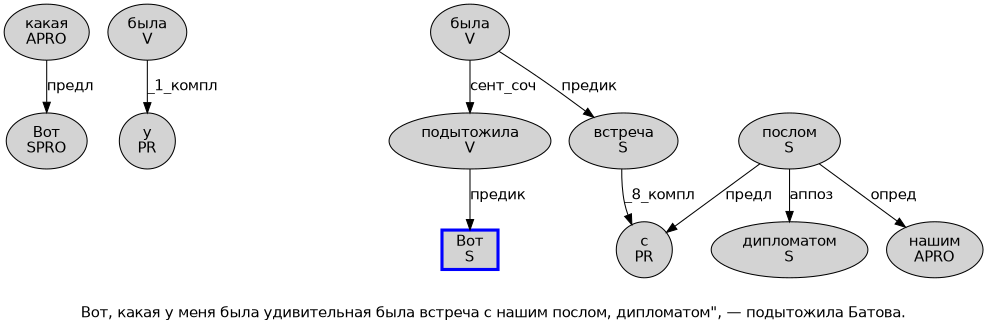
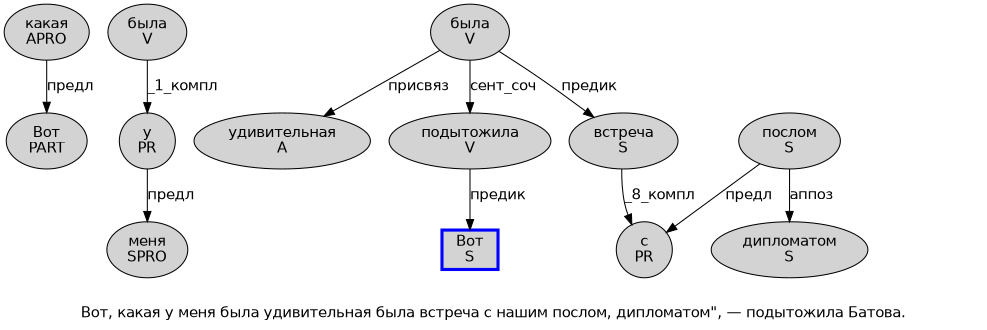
(47, 141) -> (47, 141)
none -> (282, 141)
none -> (147, 250)
(935, 250) -> none
